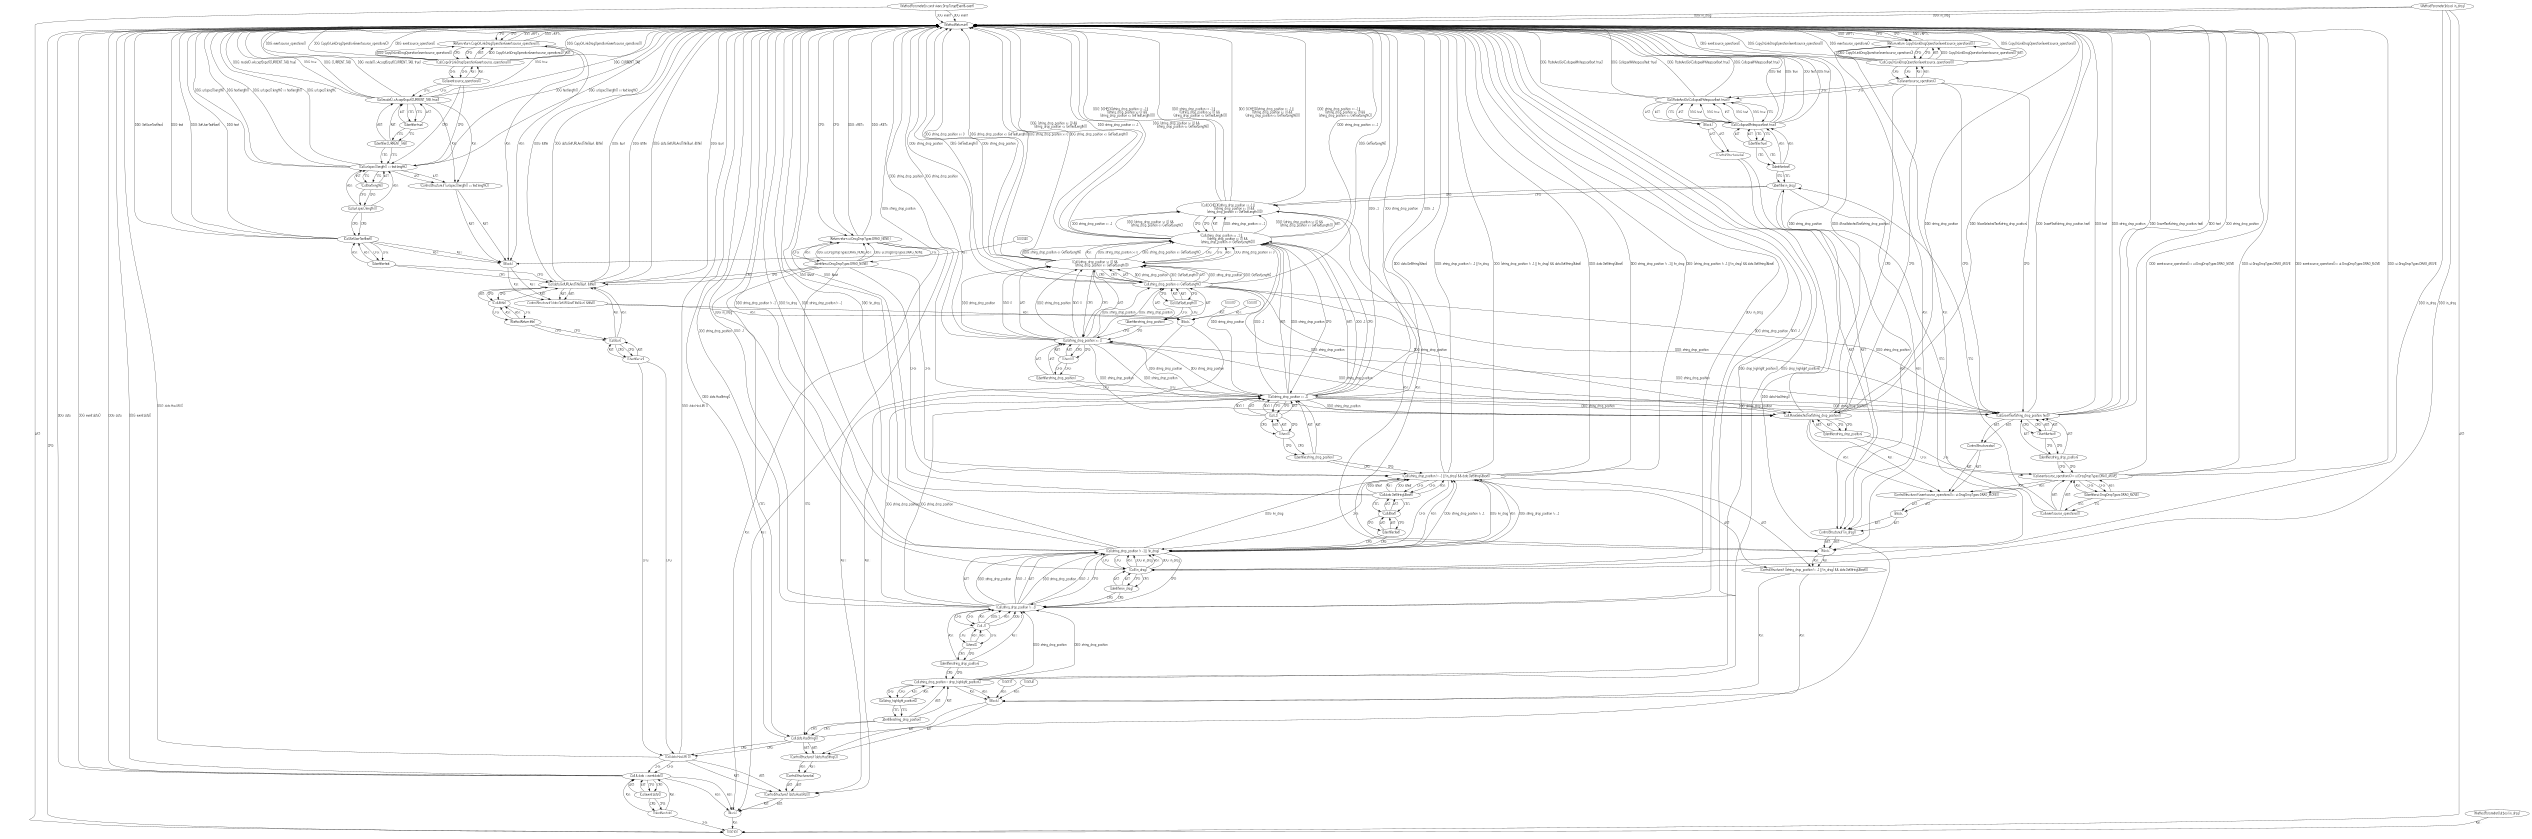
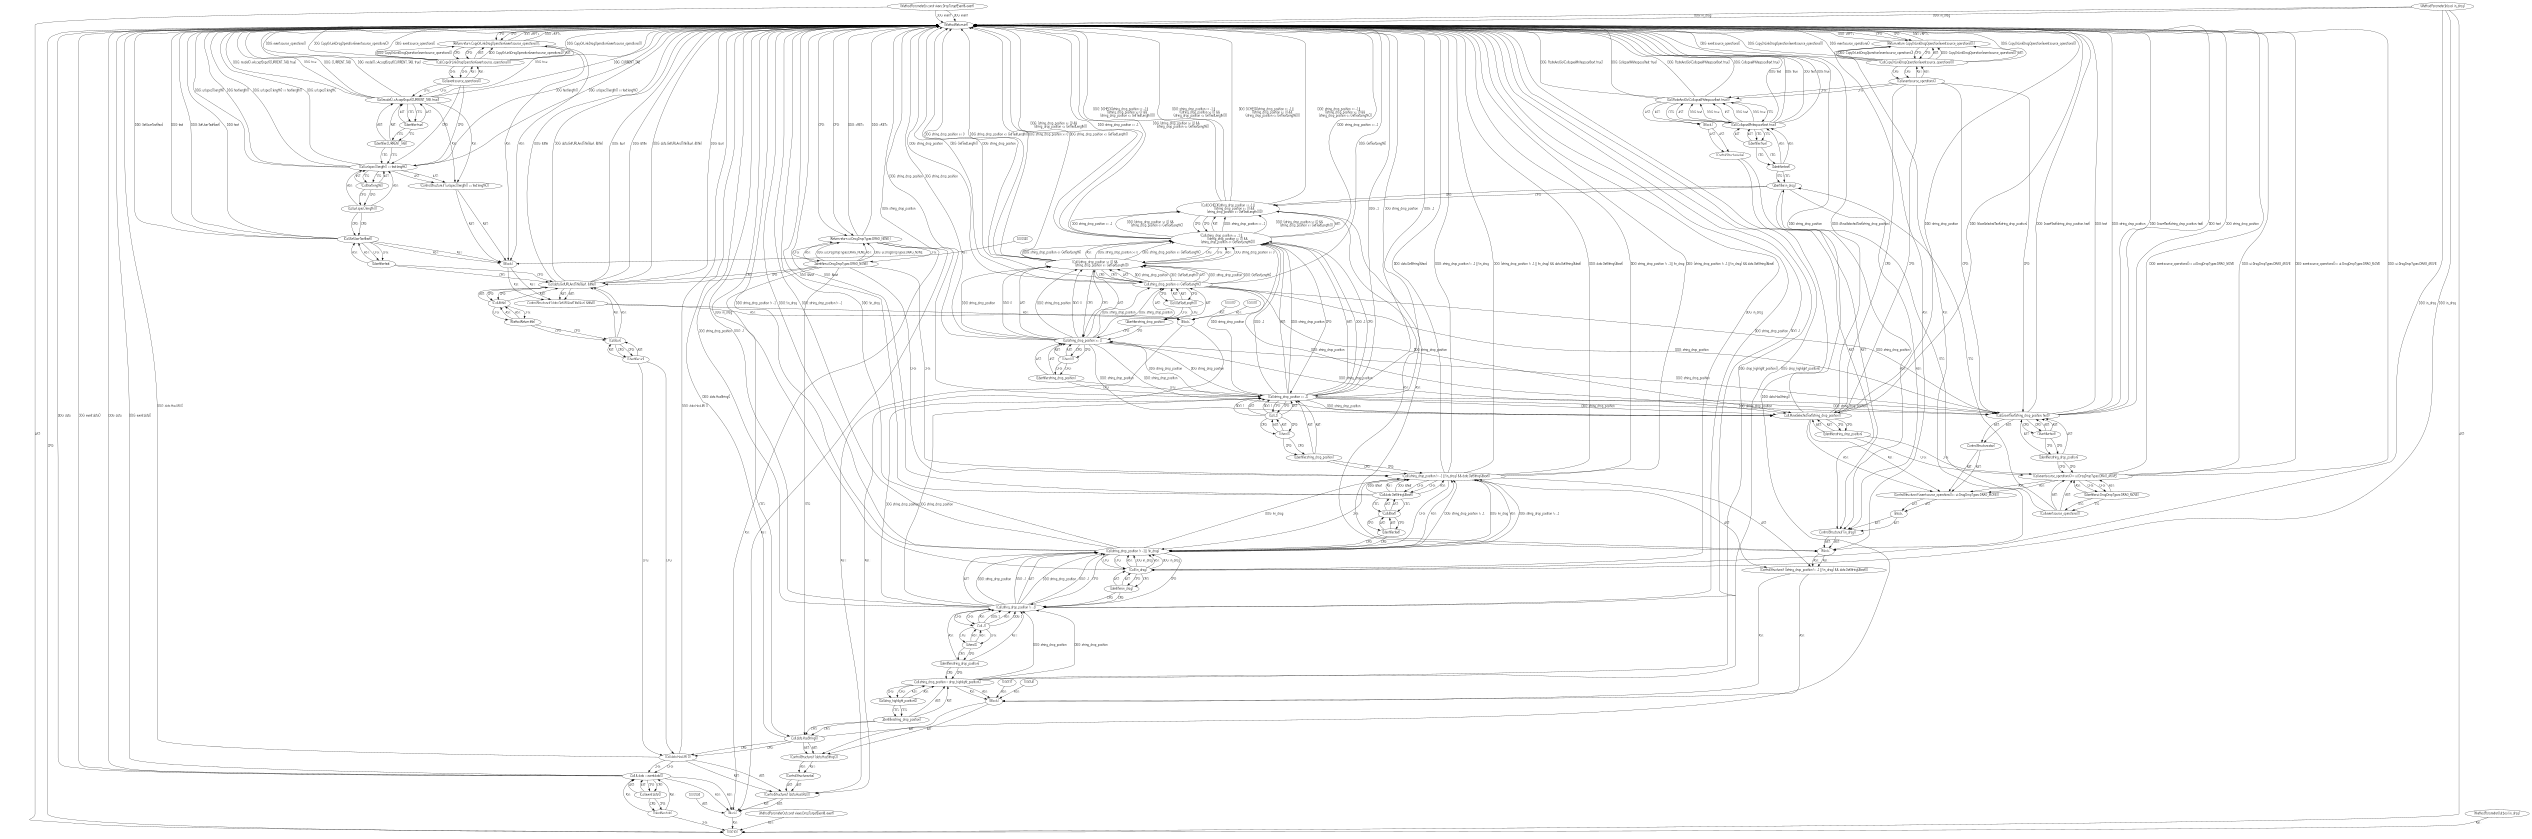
none -> (695, 795)
none -> (796, 814)
